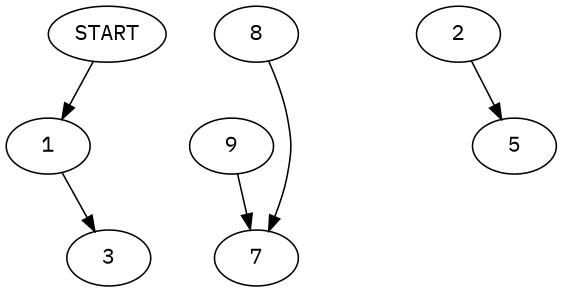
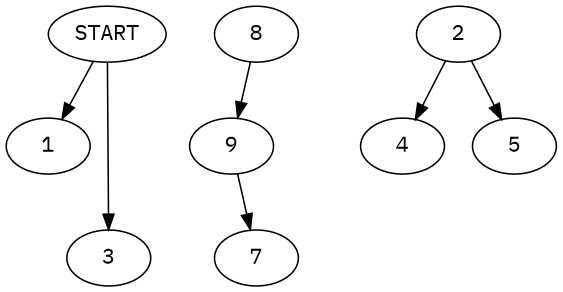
(290, 138) -> (246, 82)
none -> (403, 146)
(75, 195) -> (108, 138)
